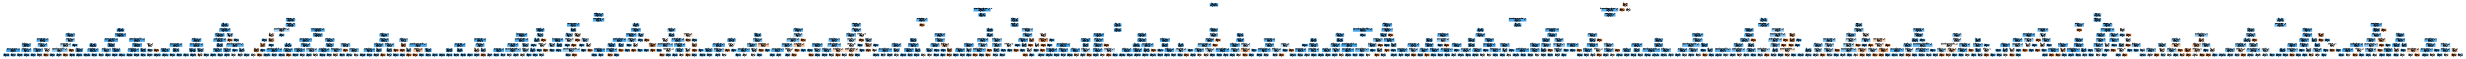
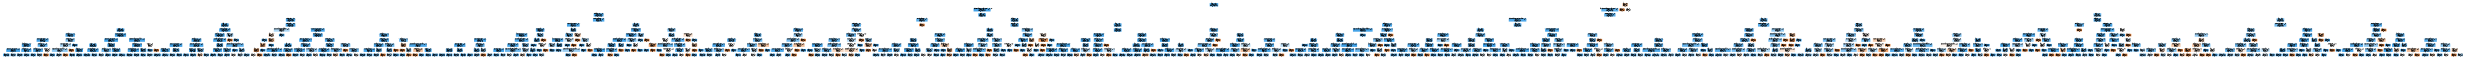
(477, 50) -> (477, 50)
(1145, 55) -> (1145, 55)
